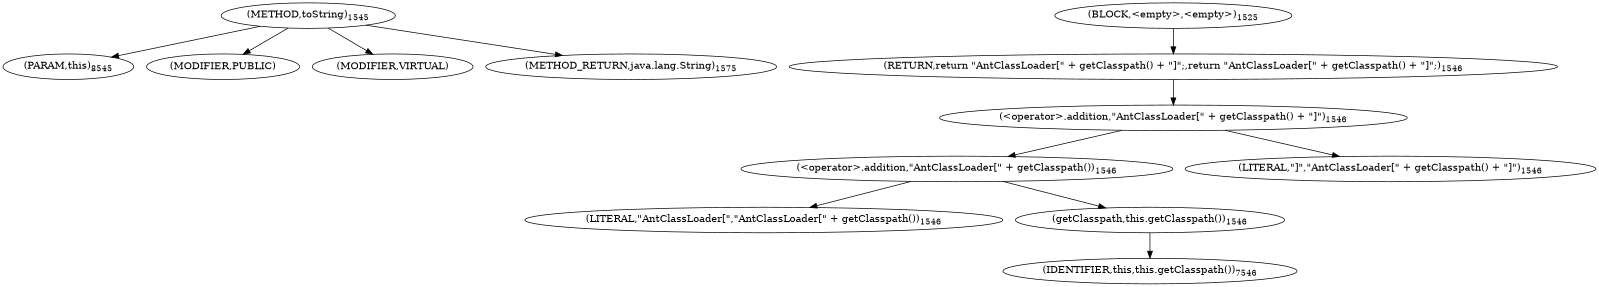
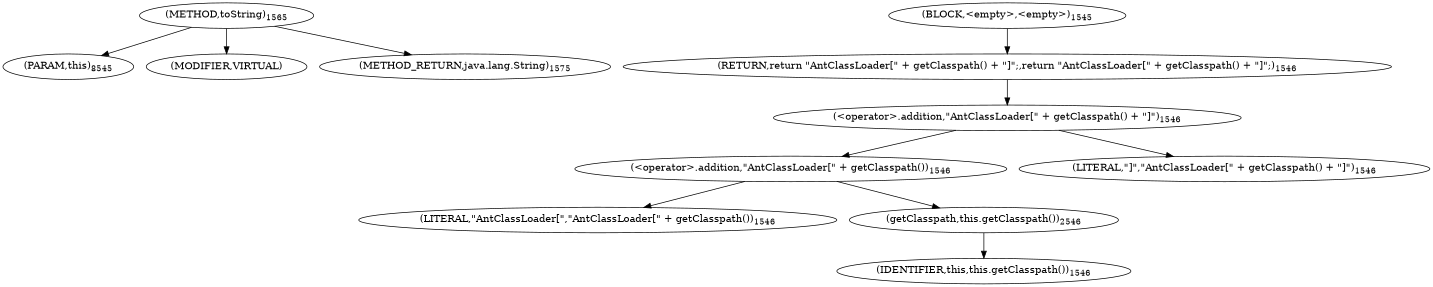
(359, 15) -> (277, 15)
(1248, 15) -> (1082, 15)
(223, 67) -> none
(1237, 219) -> (1071, 219)
(1246, 270) -> (1080, 270)
